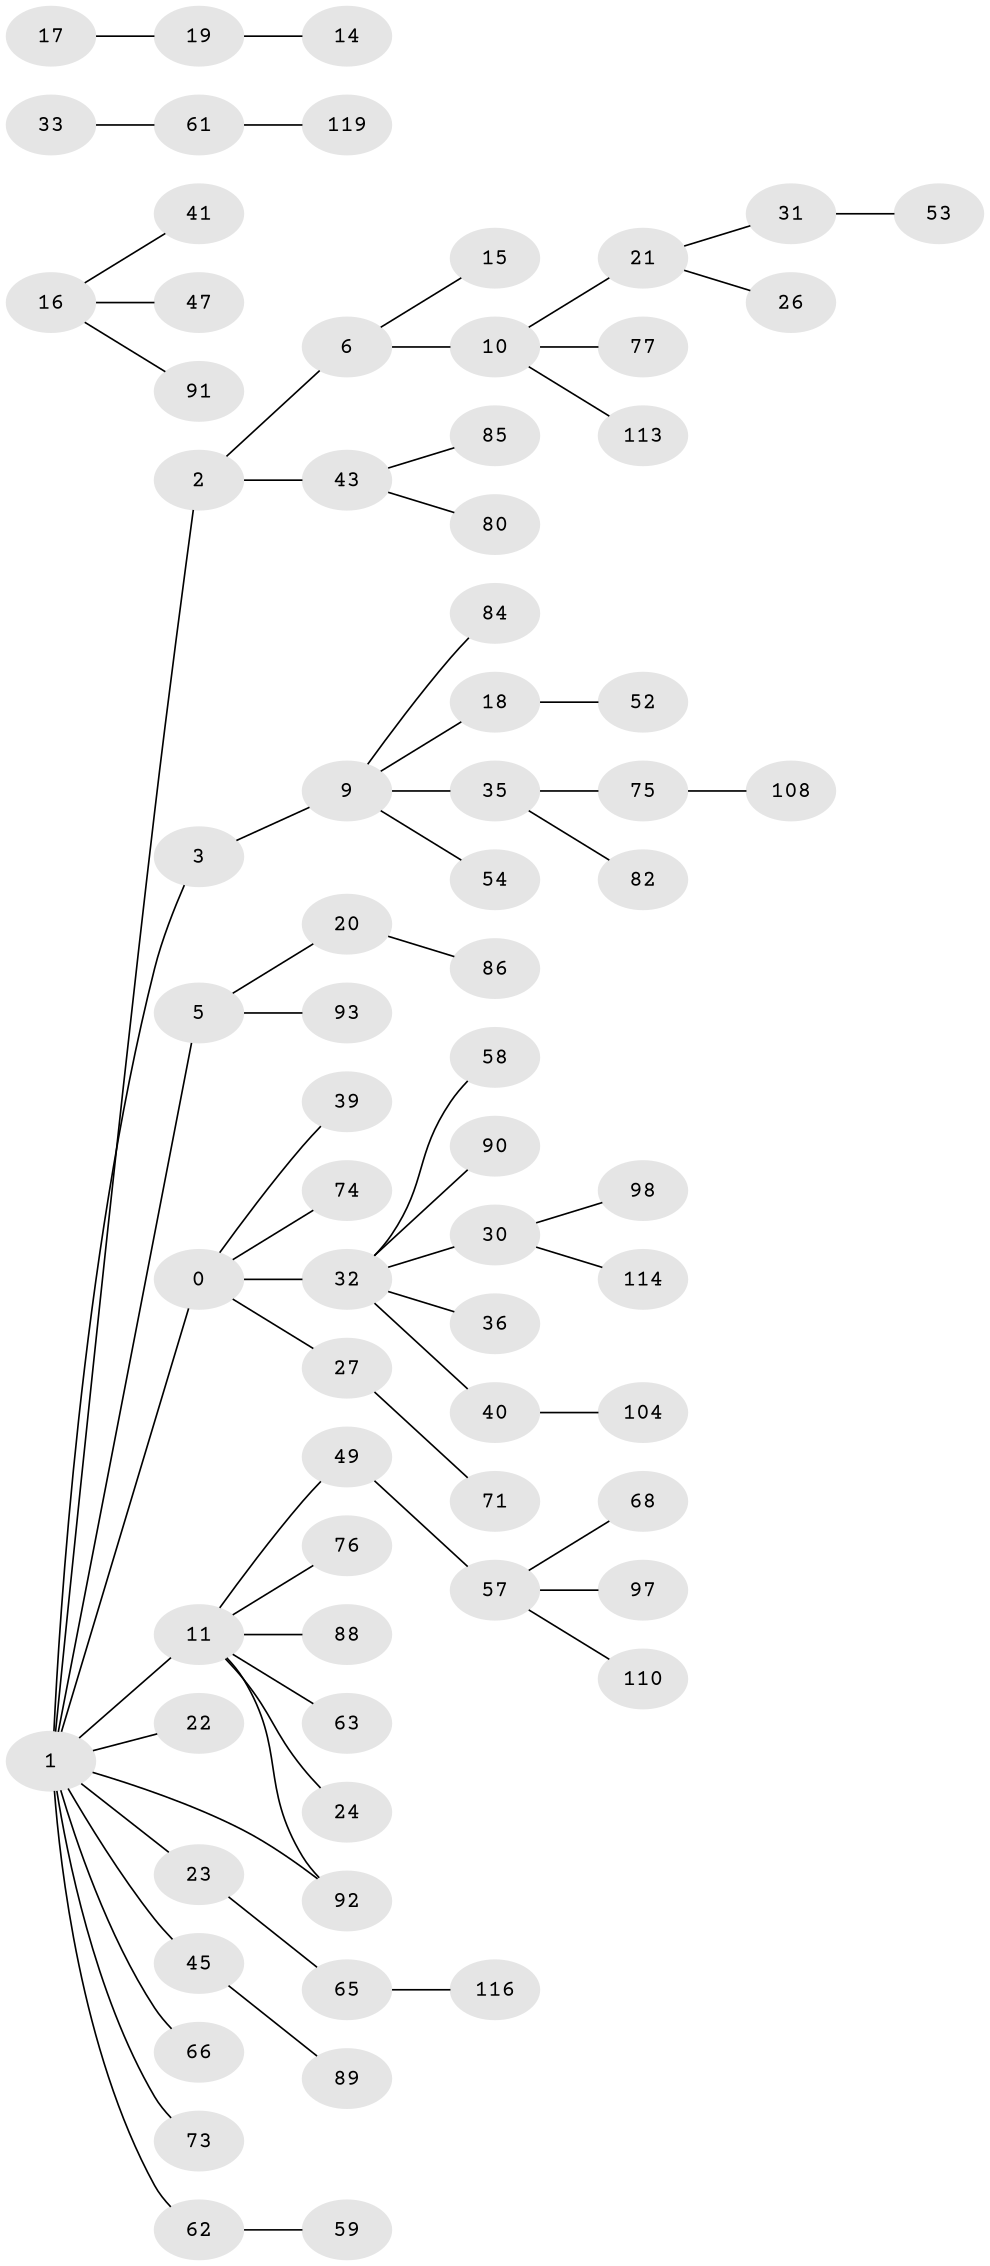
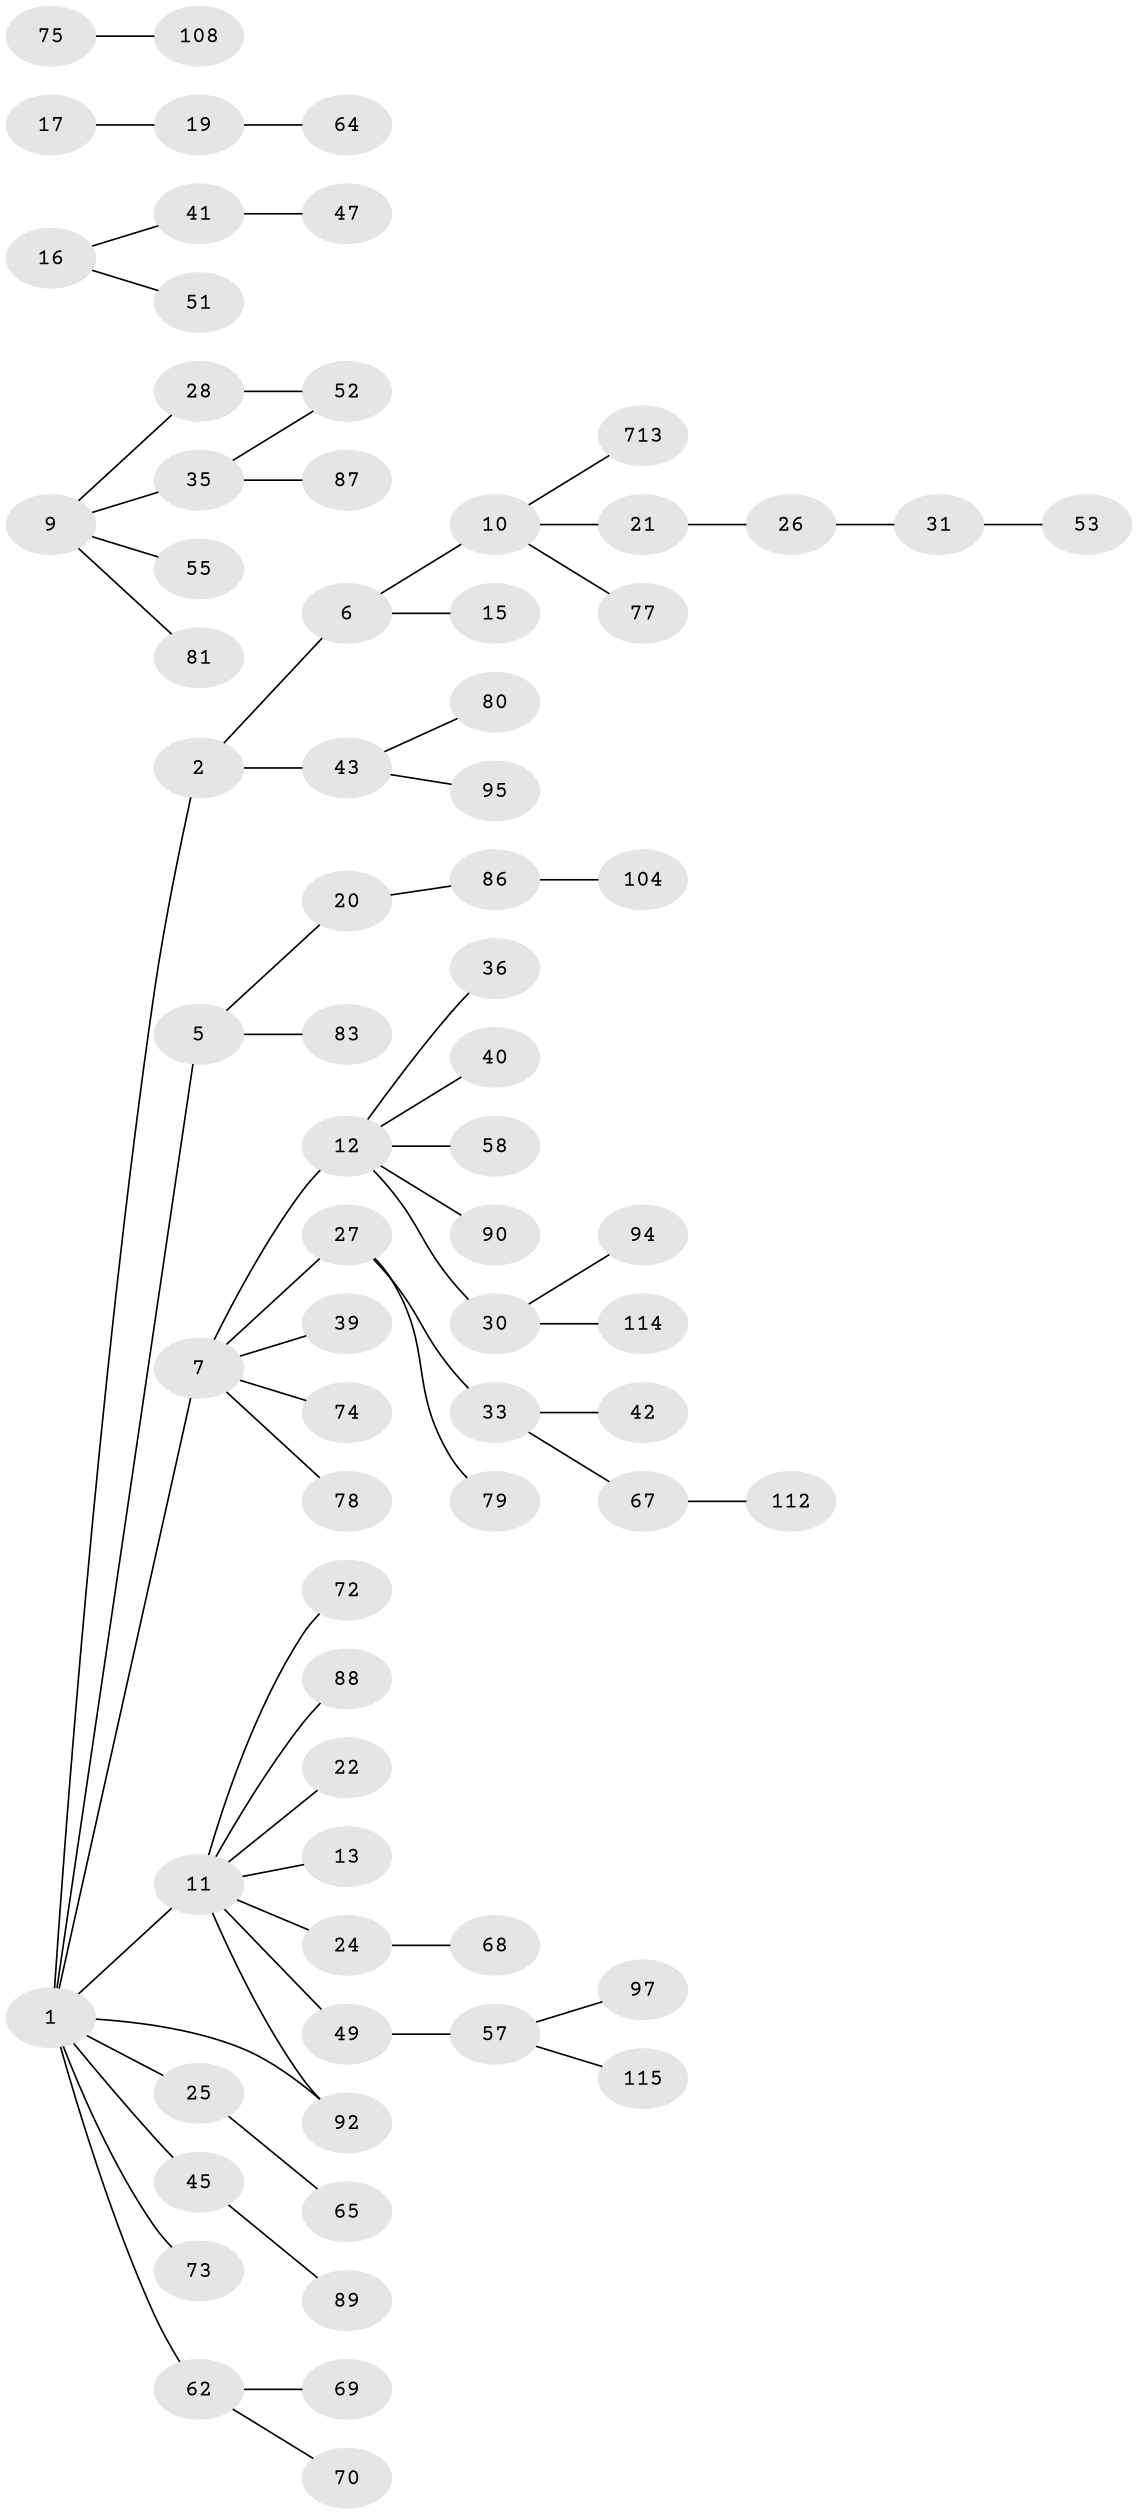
(347, 36) -> (347, 125)
(199, 125) -> (643, 1501)
(347, 125) -> (791, 1501)
(717, 236) -> (865, 525)
(125, 303) -> (273, 214)
(199, 391) -> (199, 303)
(495, 436) -> (495, 791)
(643, 436) -> (643, 436)
(495, 613) -> (199, 658)
(495, 702) -> (199, 391)
(569, 791) -> (273, 436)
(199, 857) -> none
(495, 880) -> (199, 569)
(643, 880) -> (347, 480)
(347, 1013) -> (347, 1034)
(643, 1191) -> (643, 1235)
(199, 1279) -> (199, 1368)
(347, 1279) -> (347, 1146)
none -> (423, 1327)
(569, 1413) -> (569, 880)
none -> (643, 1413)
none -> (347, 1501)
(495, 1501) -> (495, 1501)
(347, 1546) -> (347, 1590)
(569, 1546) -> (421, 1945)
(643, 1679) -> (643, 2079)
(347, 1723) -> (347, 1857)
(125, 1742) -> (273, 1826)
(199, 1875) -> (199, 2093)
(495, 1990) -> none
(199, 2052) -> none
(347, 2230) -> (347, 2389)
none -> (347, 2478)
